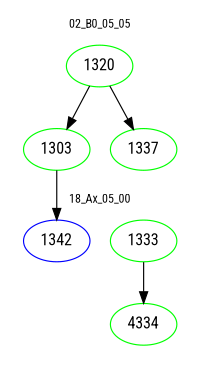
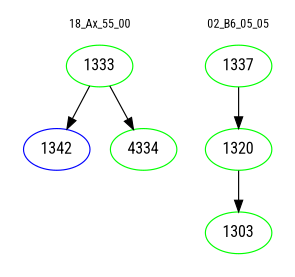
(100, 25) -> (239, 25)
(119, 103) -> (239, 102)
(57, 196) -> (81, 102)
(100, 200) -> (100, 25)
